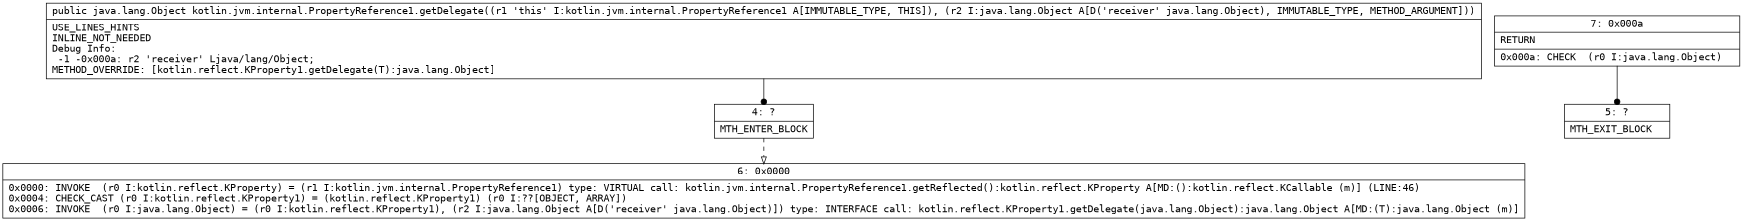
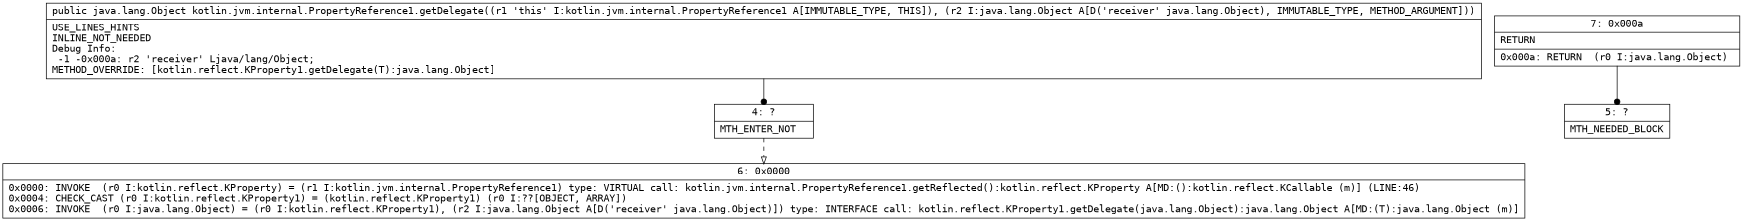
(1614, 57) -> (1617, 57)
(764, 129) -> (758, 129)
(1611, 129) -> (1617, 129)
